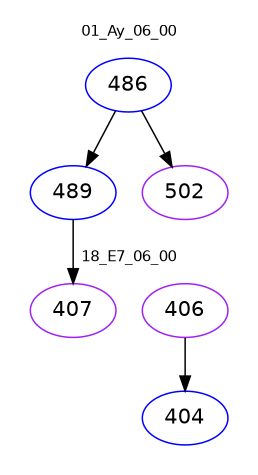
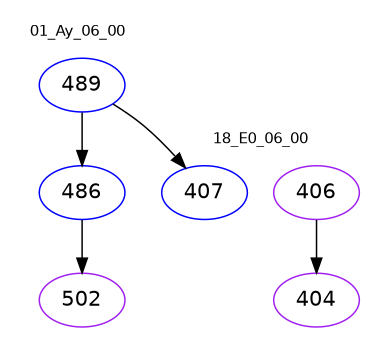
(104, 132) -> (82, 132)
(129, 258) -> (261, 140)
(73, 311) -> (205, 193)
(185, 418) -> (317, 300)
